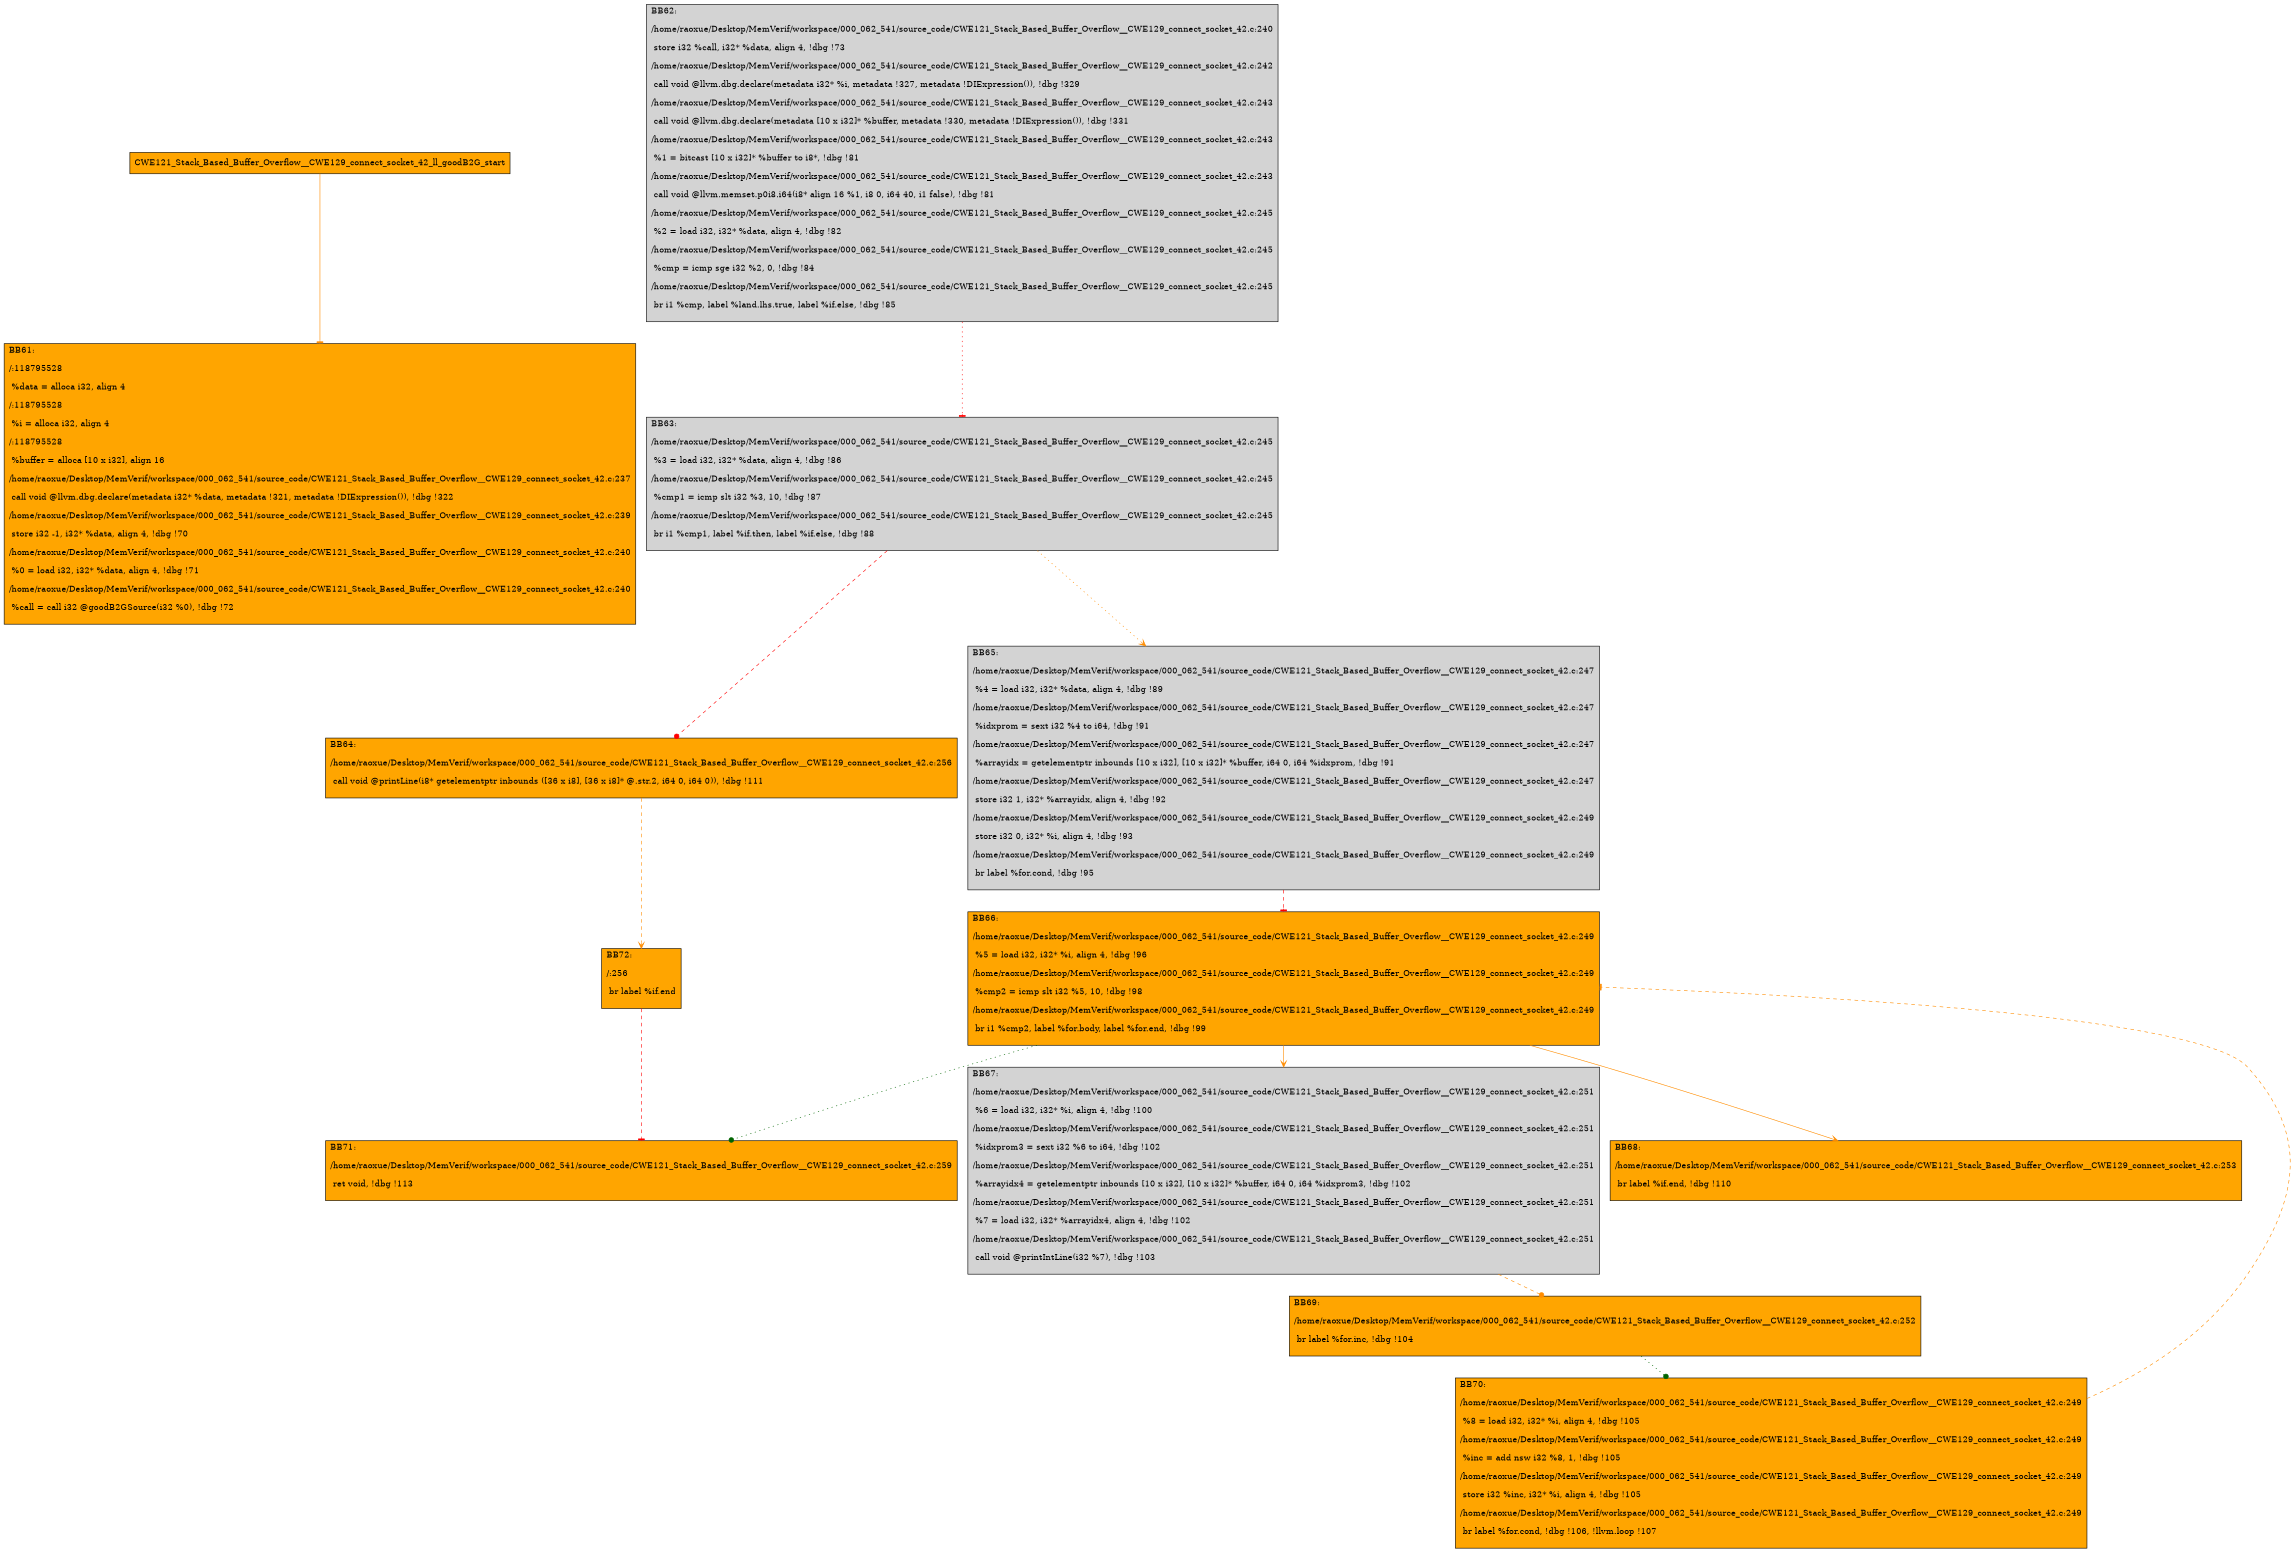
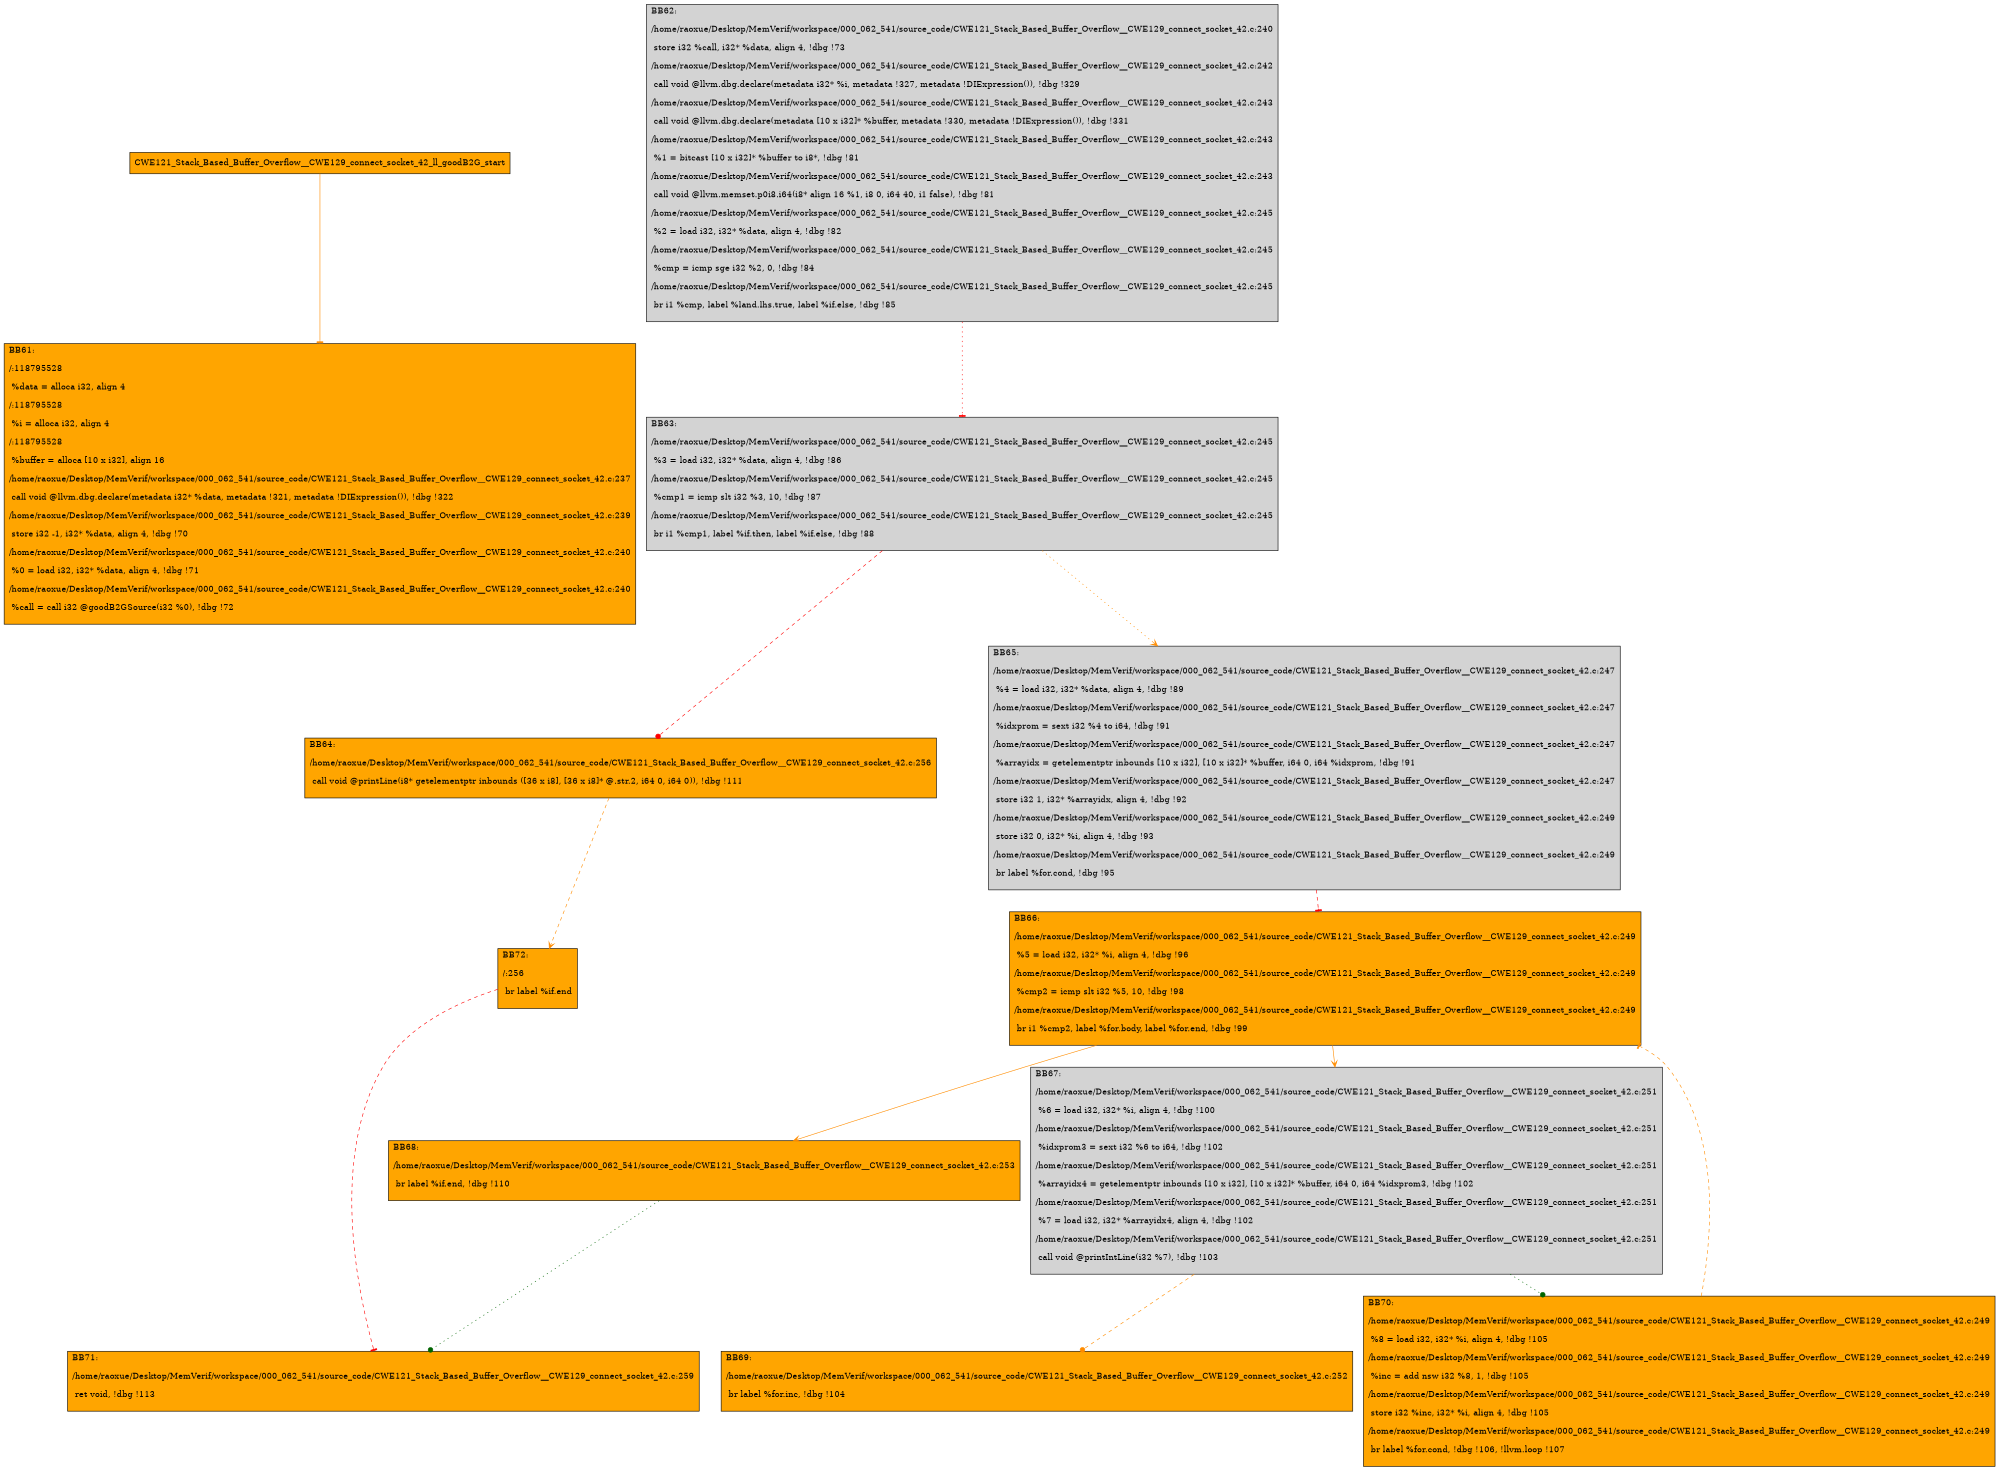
(885, 1091) -> (546, 1275)
(1653, 1366) -> (1525, 1284)
